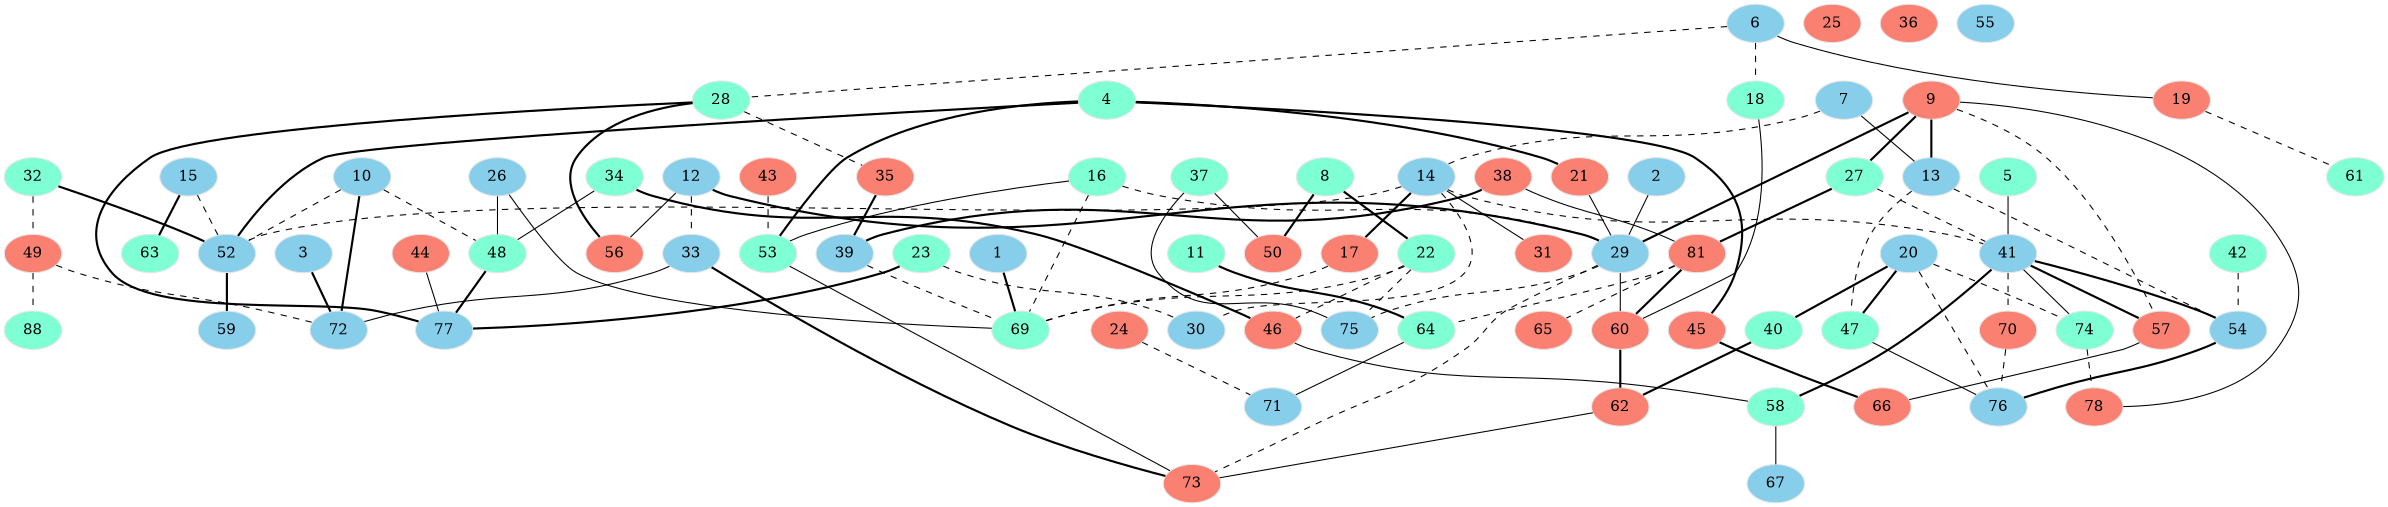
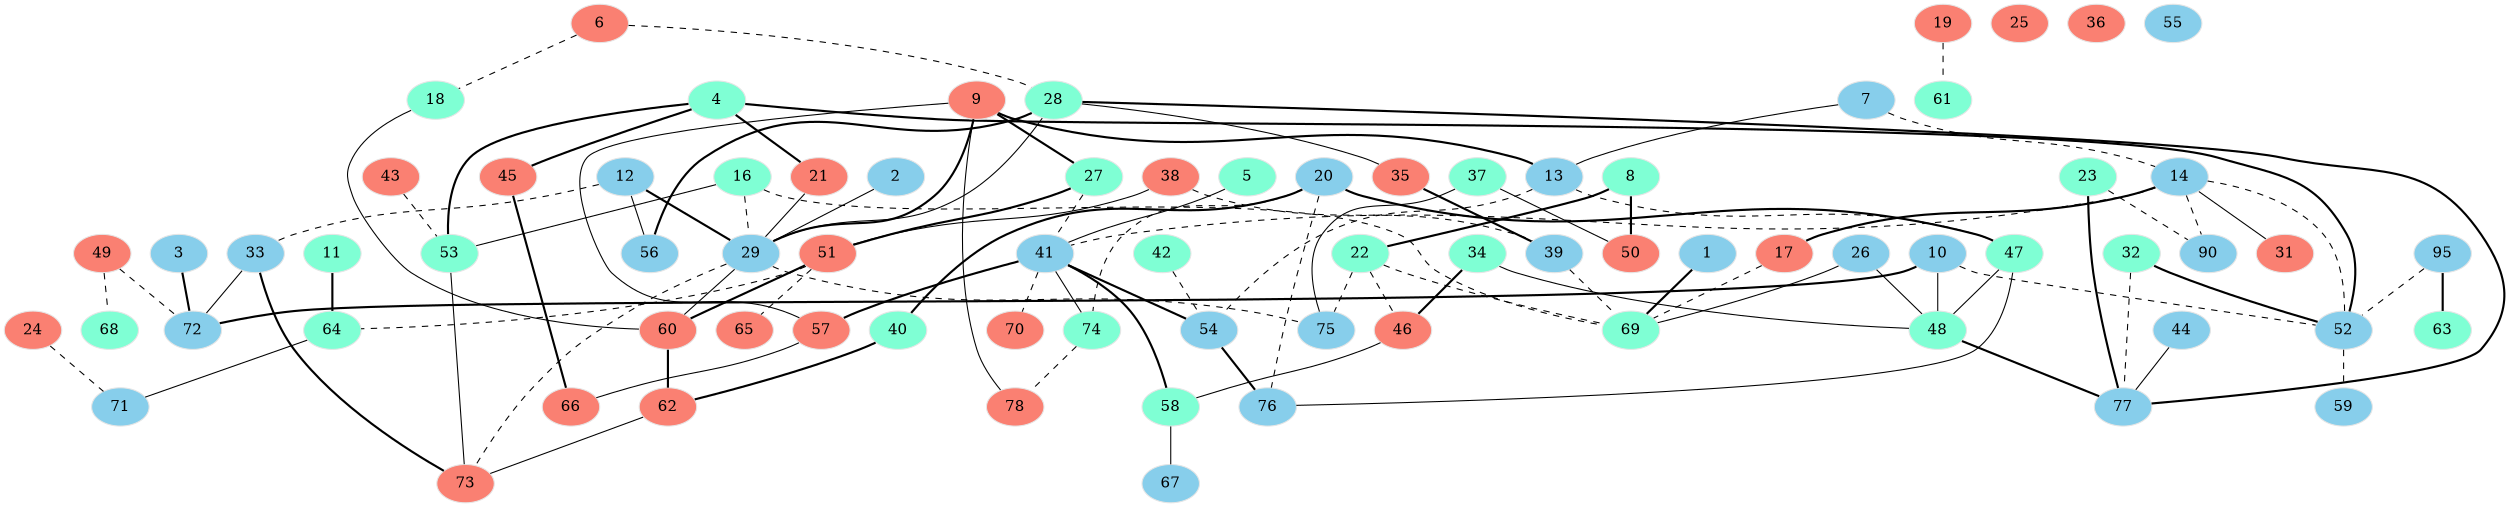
(1756, 23) -> (600, 23)
(1963, 79) -> none
(803, 139) -> (1255, 130)
(189, 177) -> (2443, 254)
(2076, 189) -> (608, 147)
none -> (952, 201)
(33, 215) -> (2127, 330)
(1205, 217) -> (1362, 215)
(439, 220) -> (1938, 292)
(421, 254) -> (2182, 330)
(615, 254) -> (650, 254)
(1697, 254) -> (828, 254)
(227, 292) -> (2344, 369)
none -> (1976, 292)
(33, 330) -> (110, 330)
(1196, 330) -> (2208, 254)
(2003, 368) -> none
